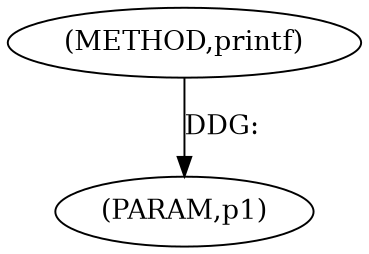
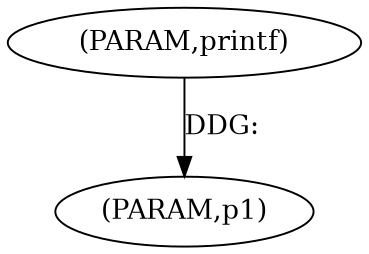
(184, 43) -> (184, 43)
